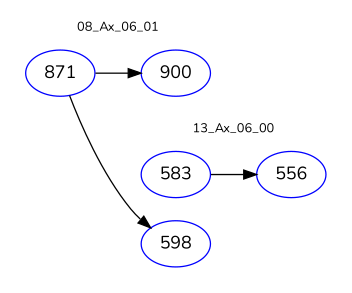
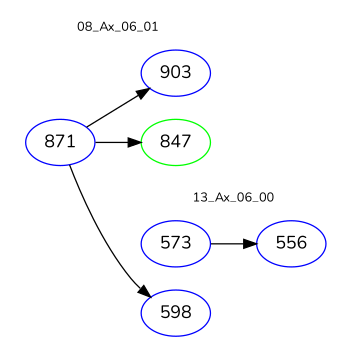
(176, 73) -> (176, 73)
none -> (176, 142)
(176, 175) -> (176, 244)
